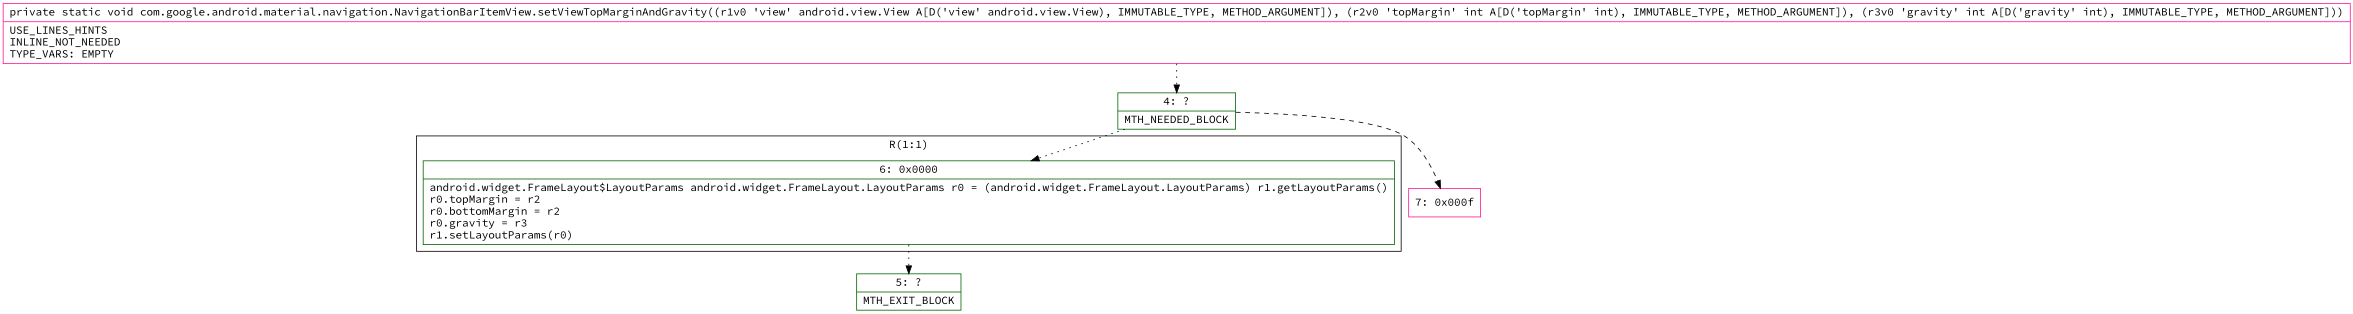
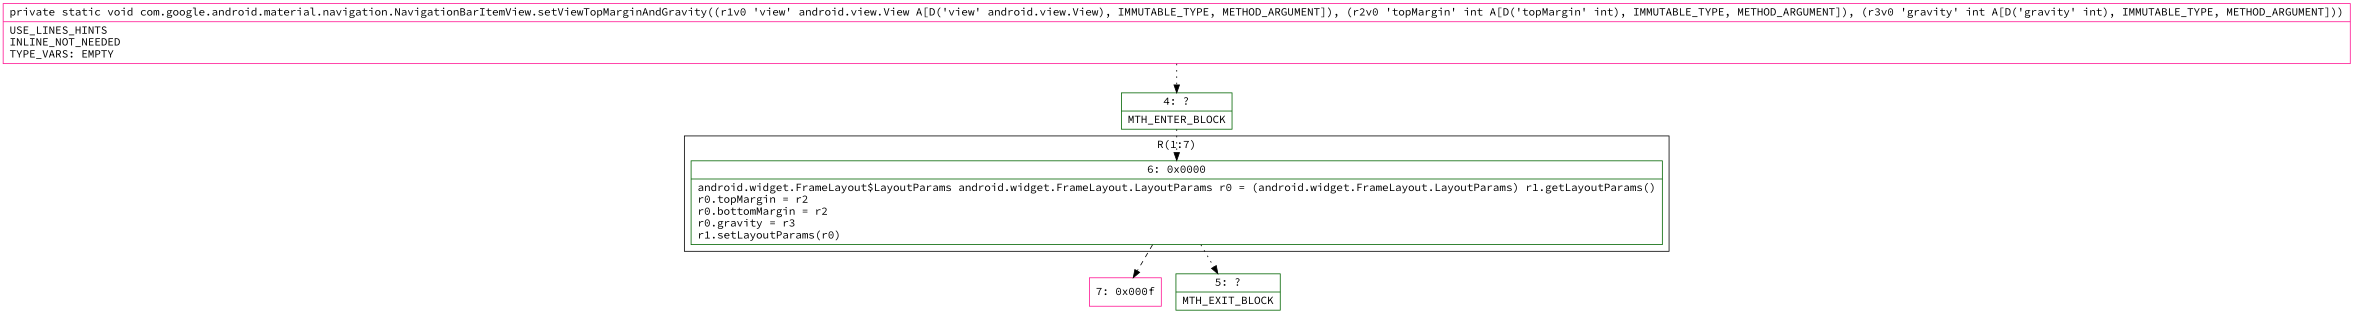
(1177, 120) -> (1177, 120)
(1349, 121) -> (1145, 258)
(909, 145) -> (1177, 145)
